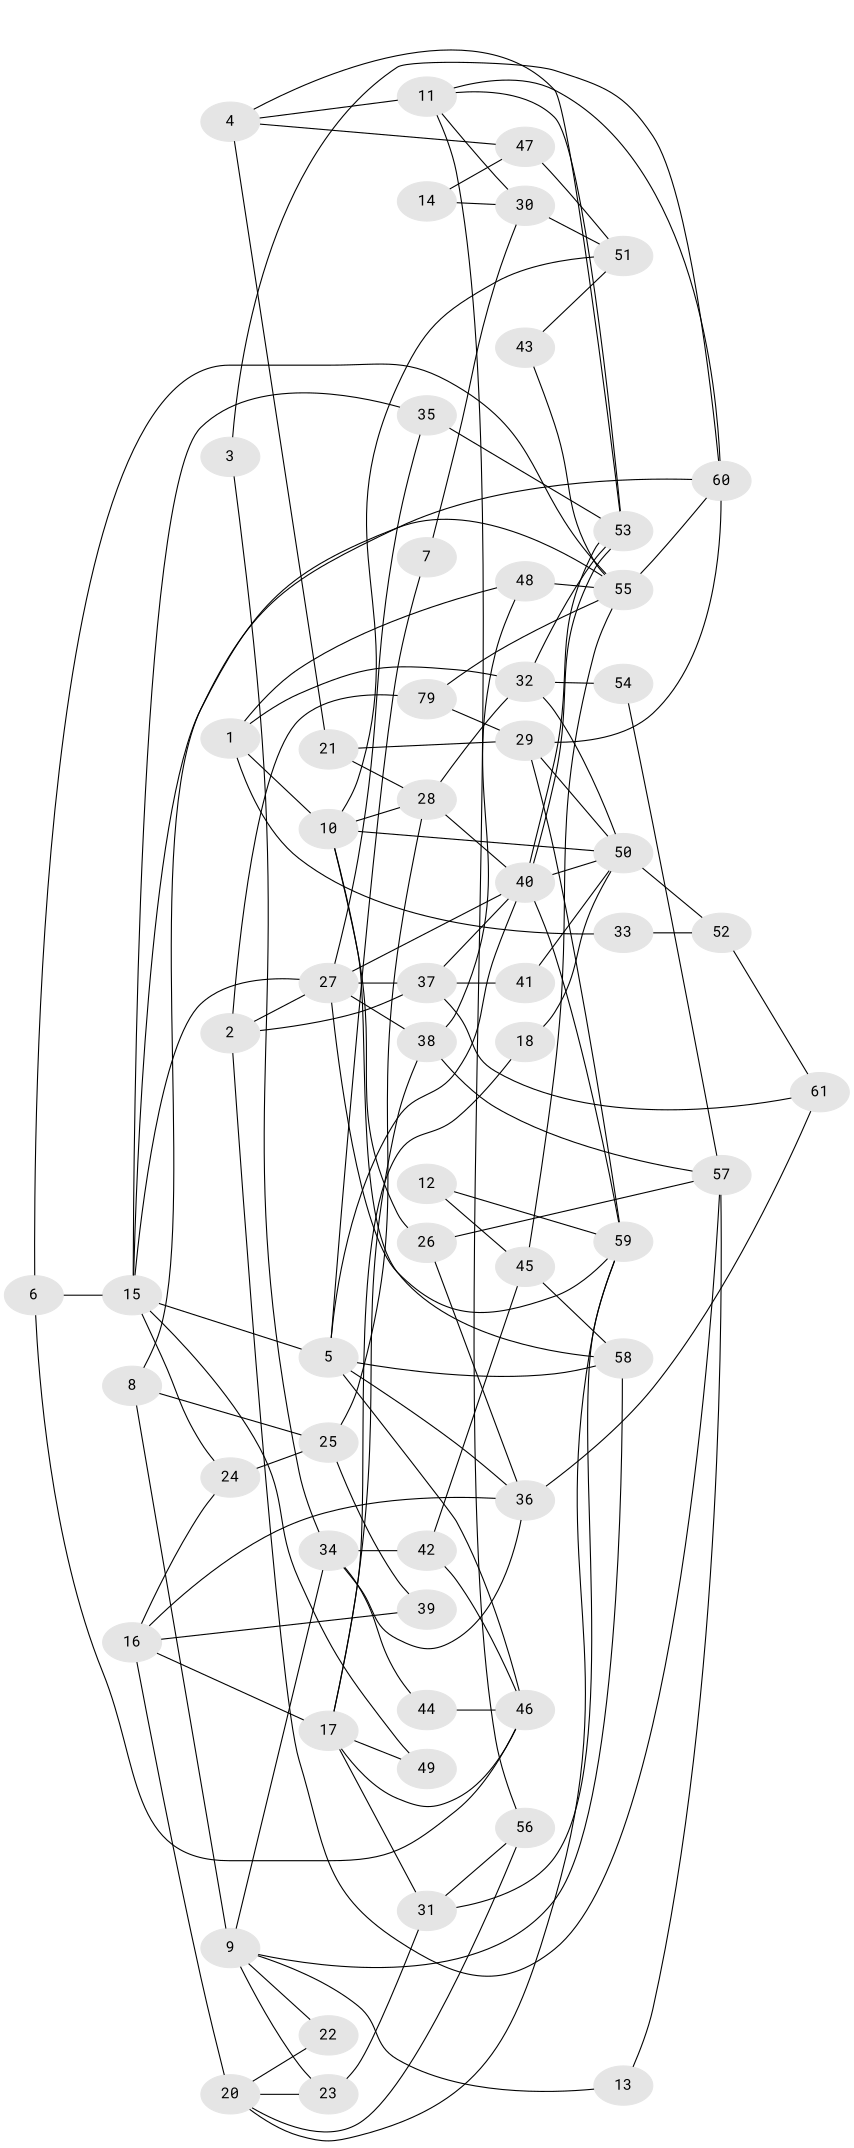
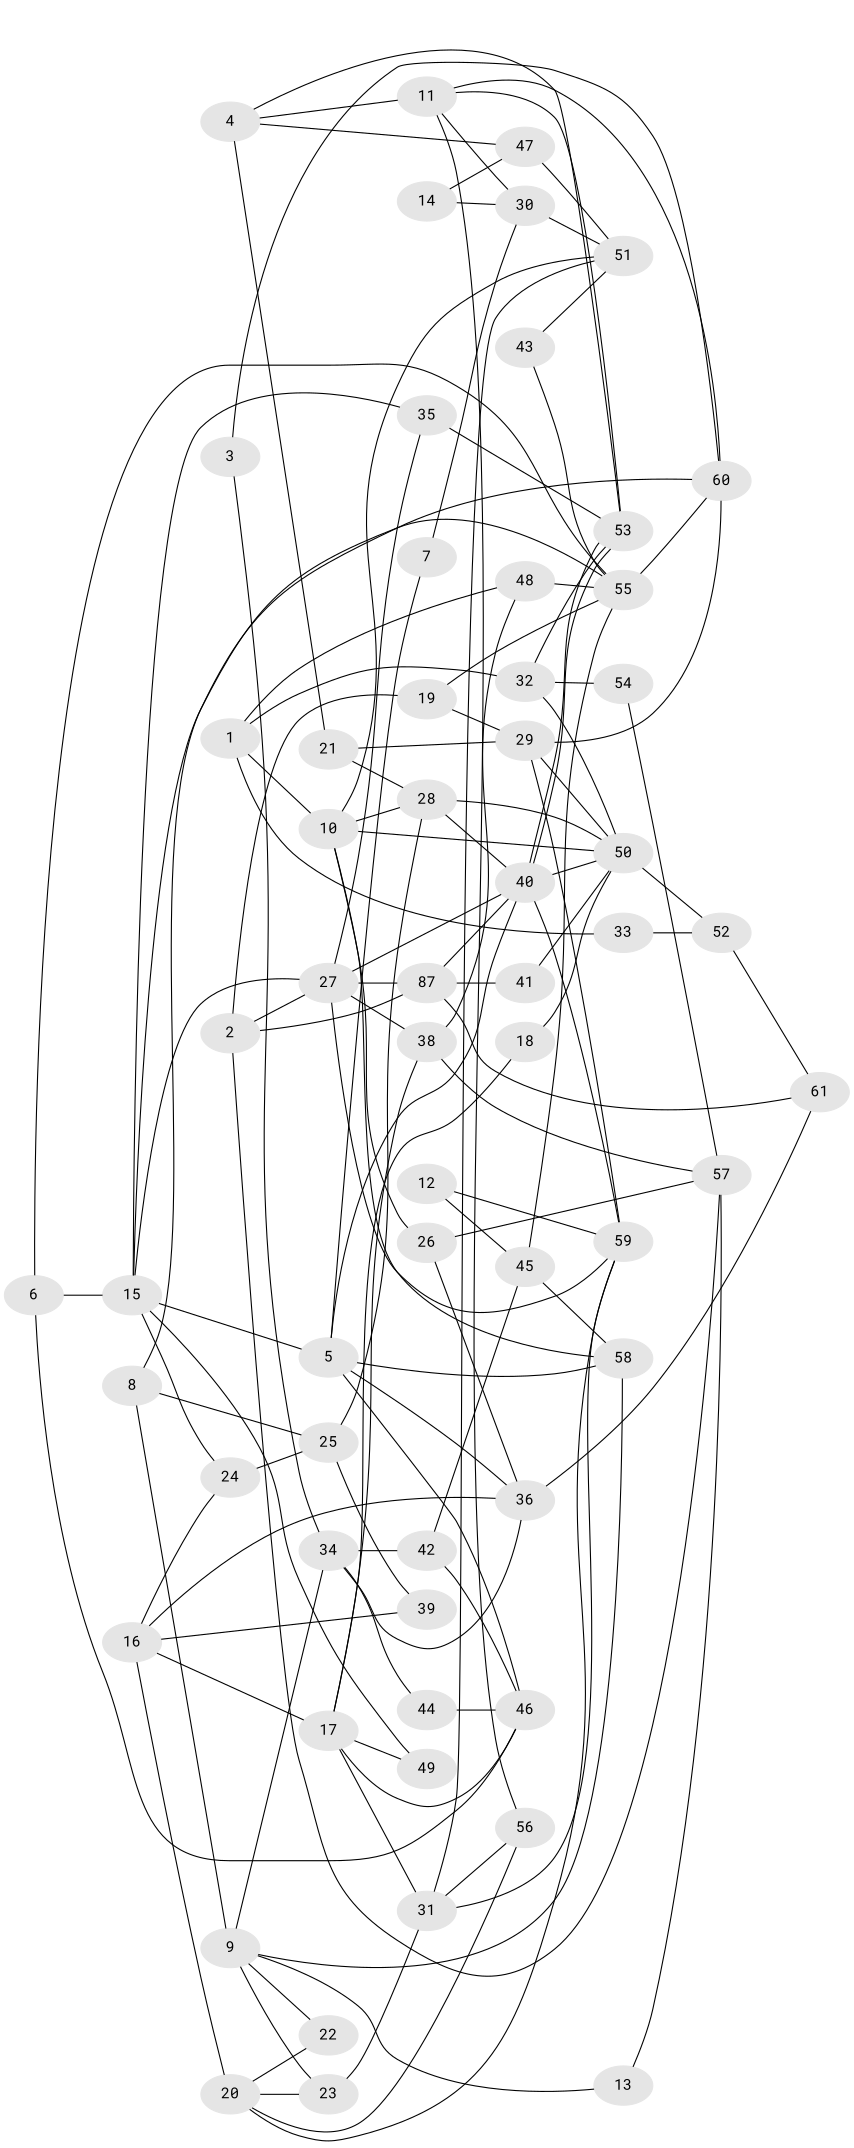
(427, 699) -> (427, 699)
(463, 752) -> (532, 811)
(427, 983) -> (427, 983)
none -> (463, 1132)
